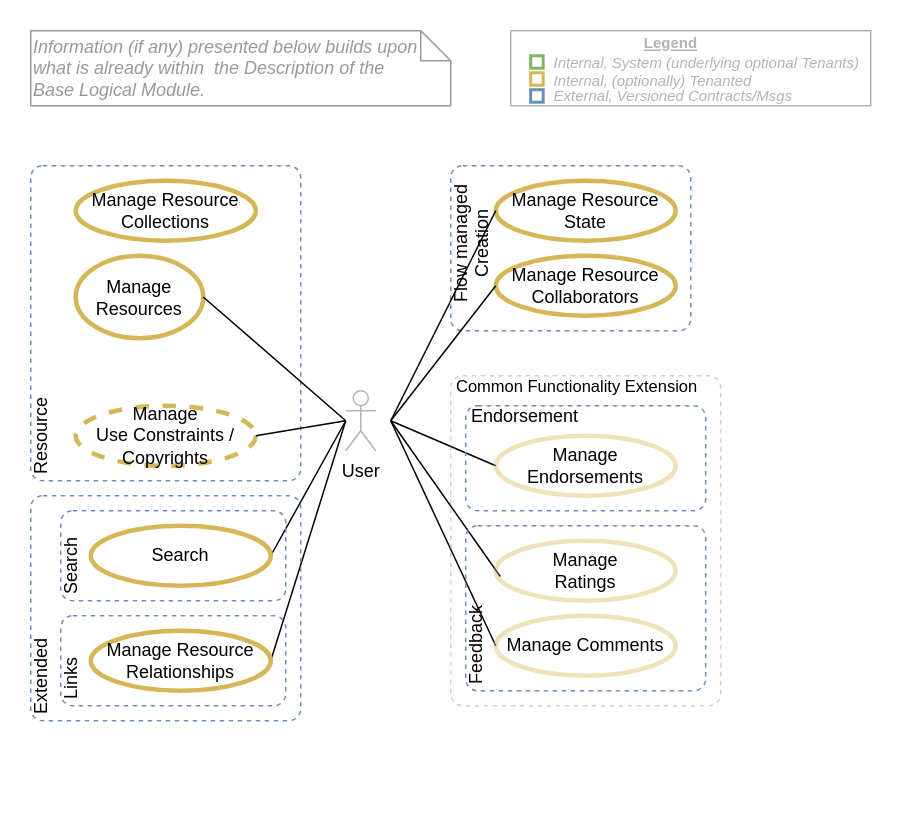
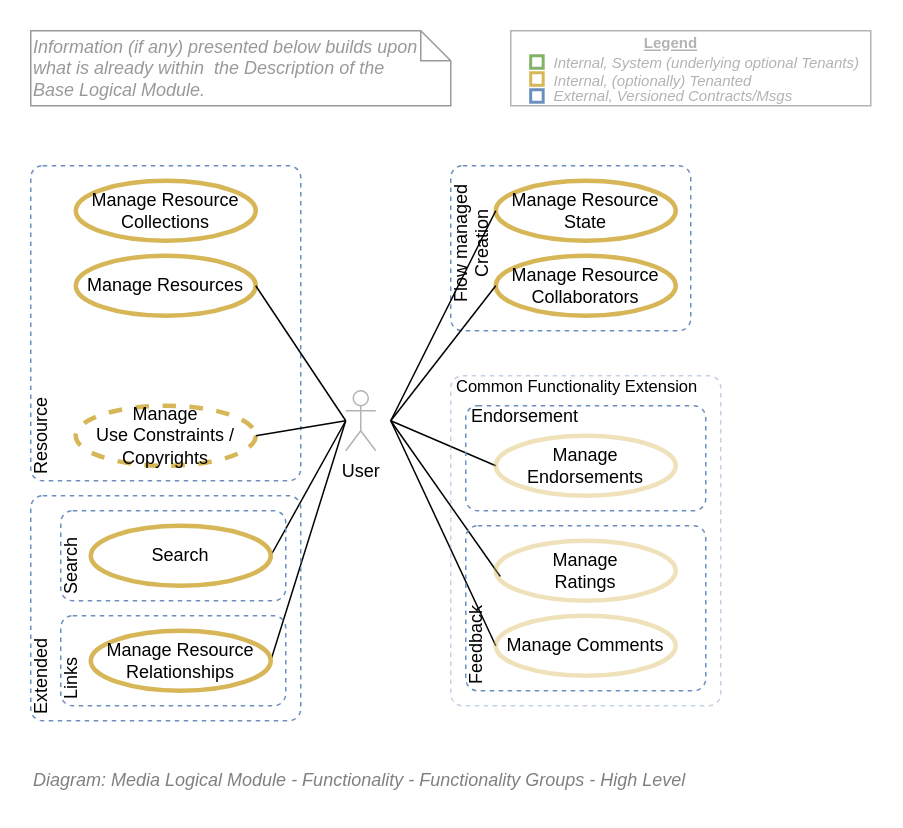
(140, 297) -> (166, 286)
none -> (421, 781)
